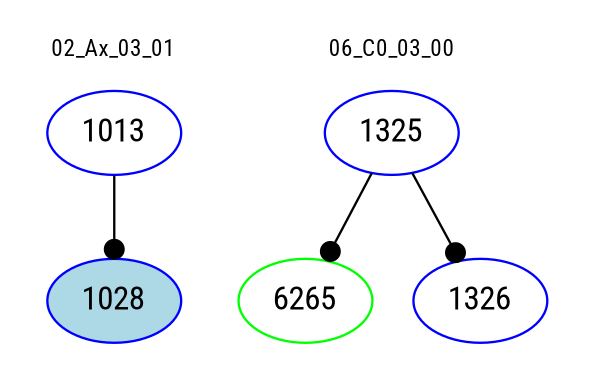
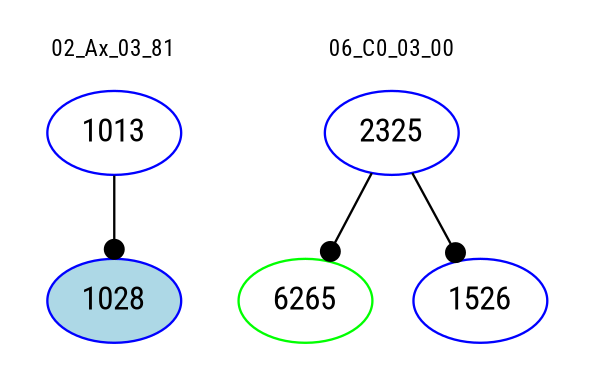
(114, 50) -> (114, 50)
(392, 133) -> (392, 133)
(480, 301) -> (480, 301)
